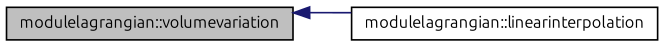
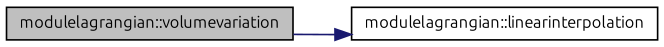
(331, 13) -> (314, 35)
